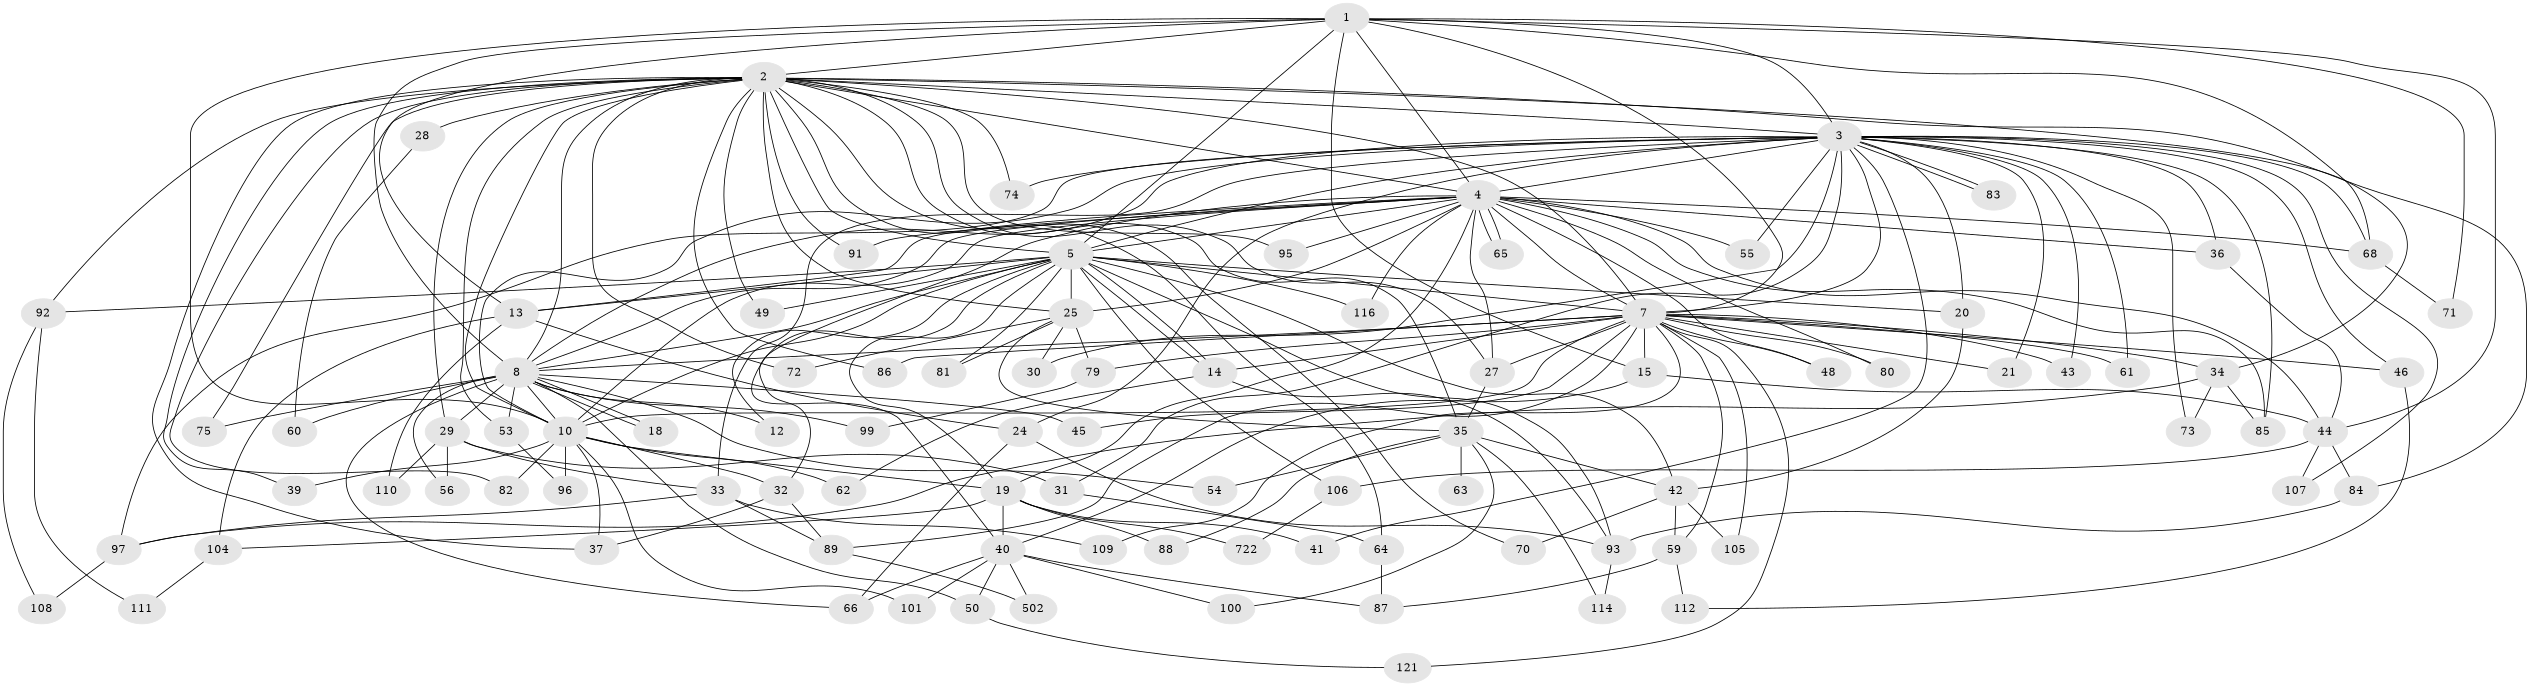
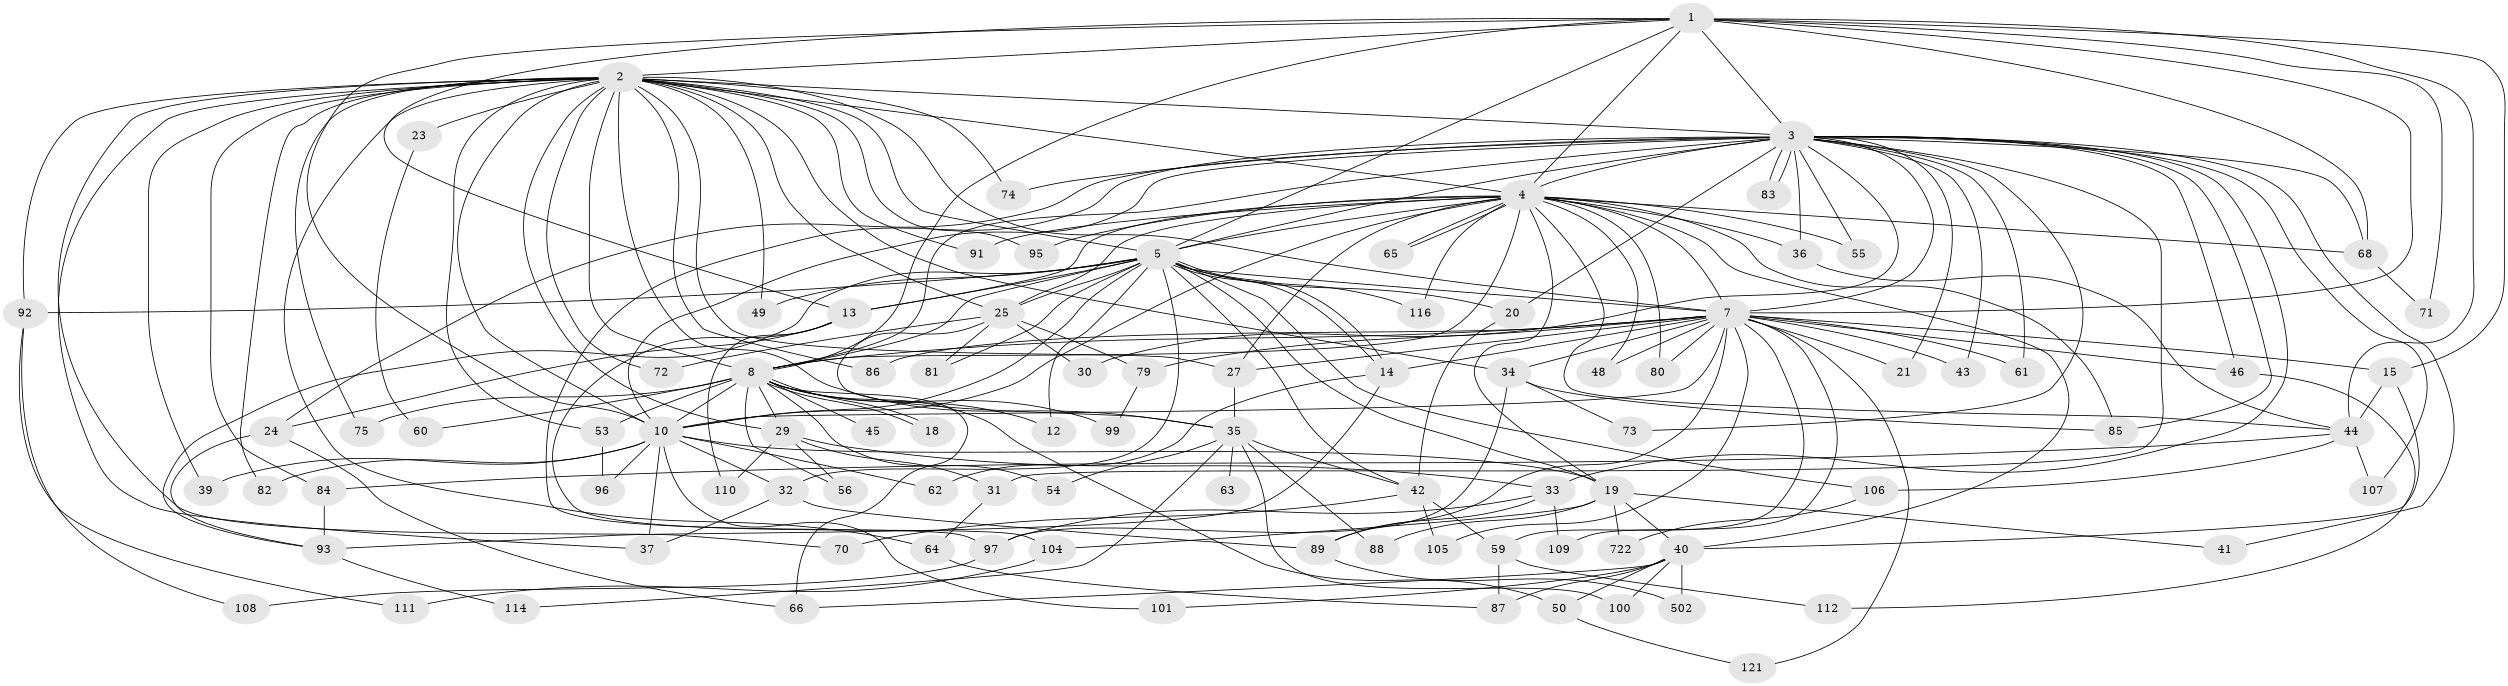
(423, 136) -> (419, 136)
(1376, 409) -> none
